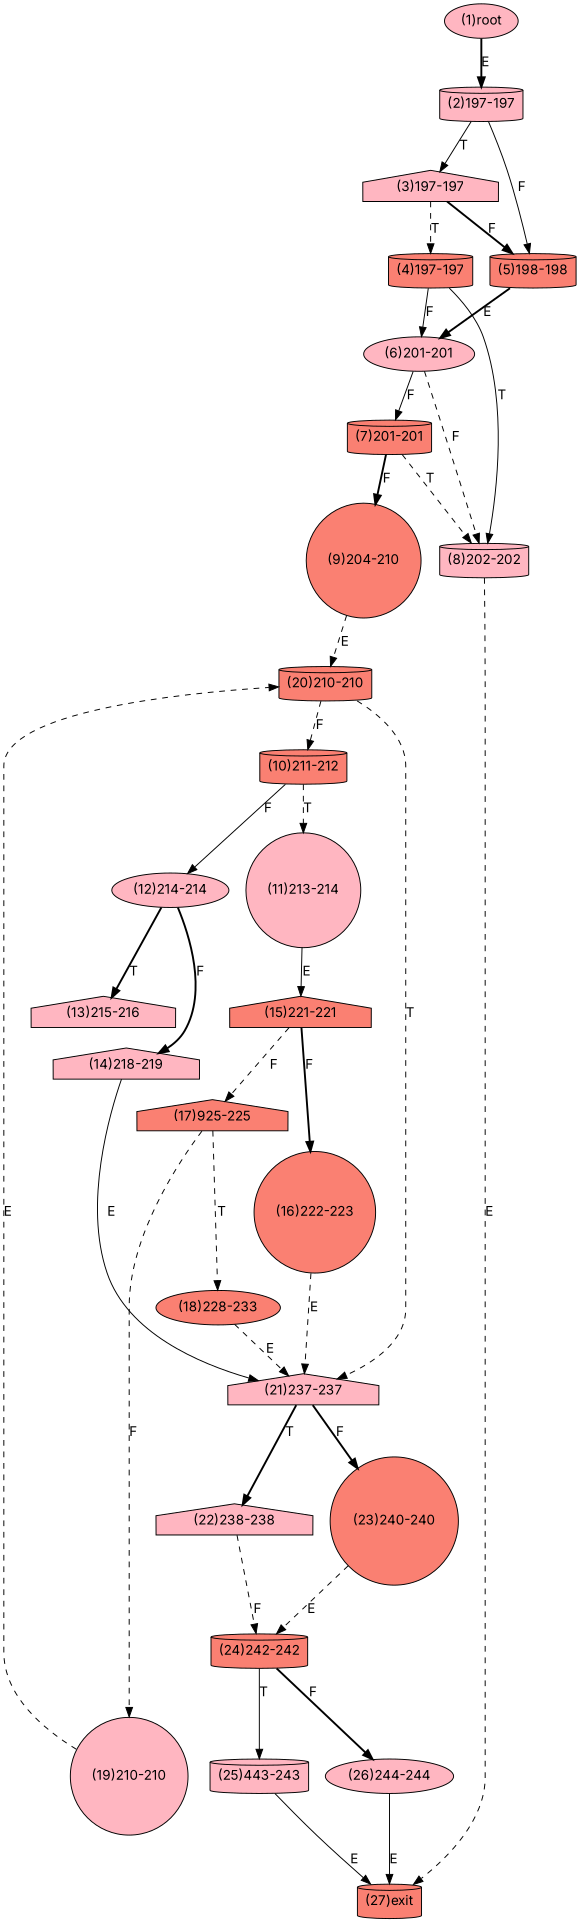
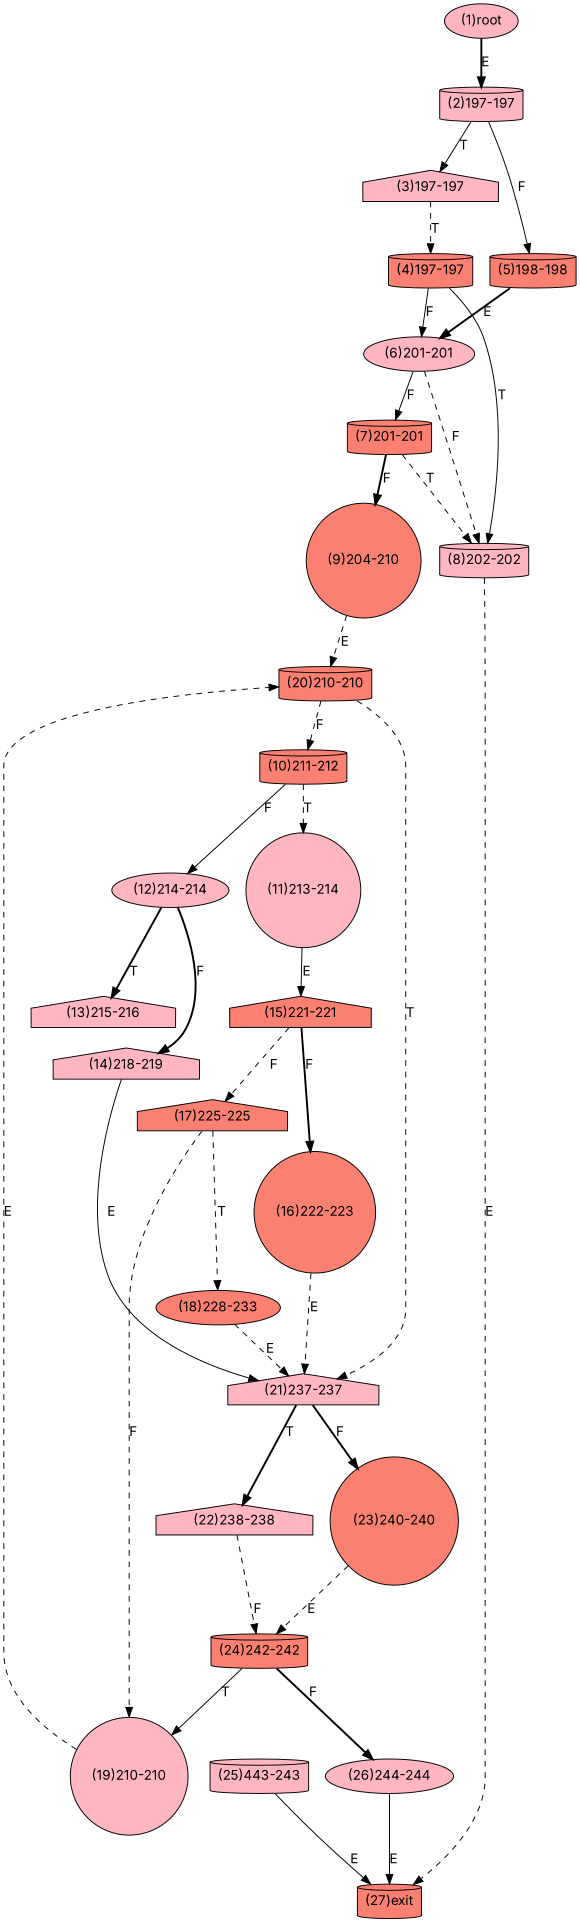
(476, 224) -> none
(212, 1117) -> (212, 1117)
(259, 1709) -> (210, 1698)
